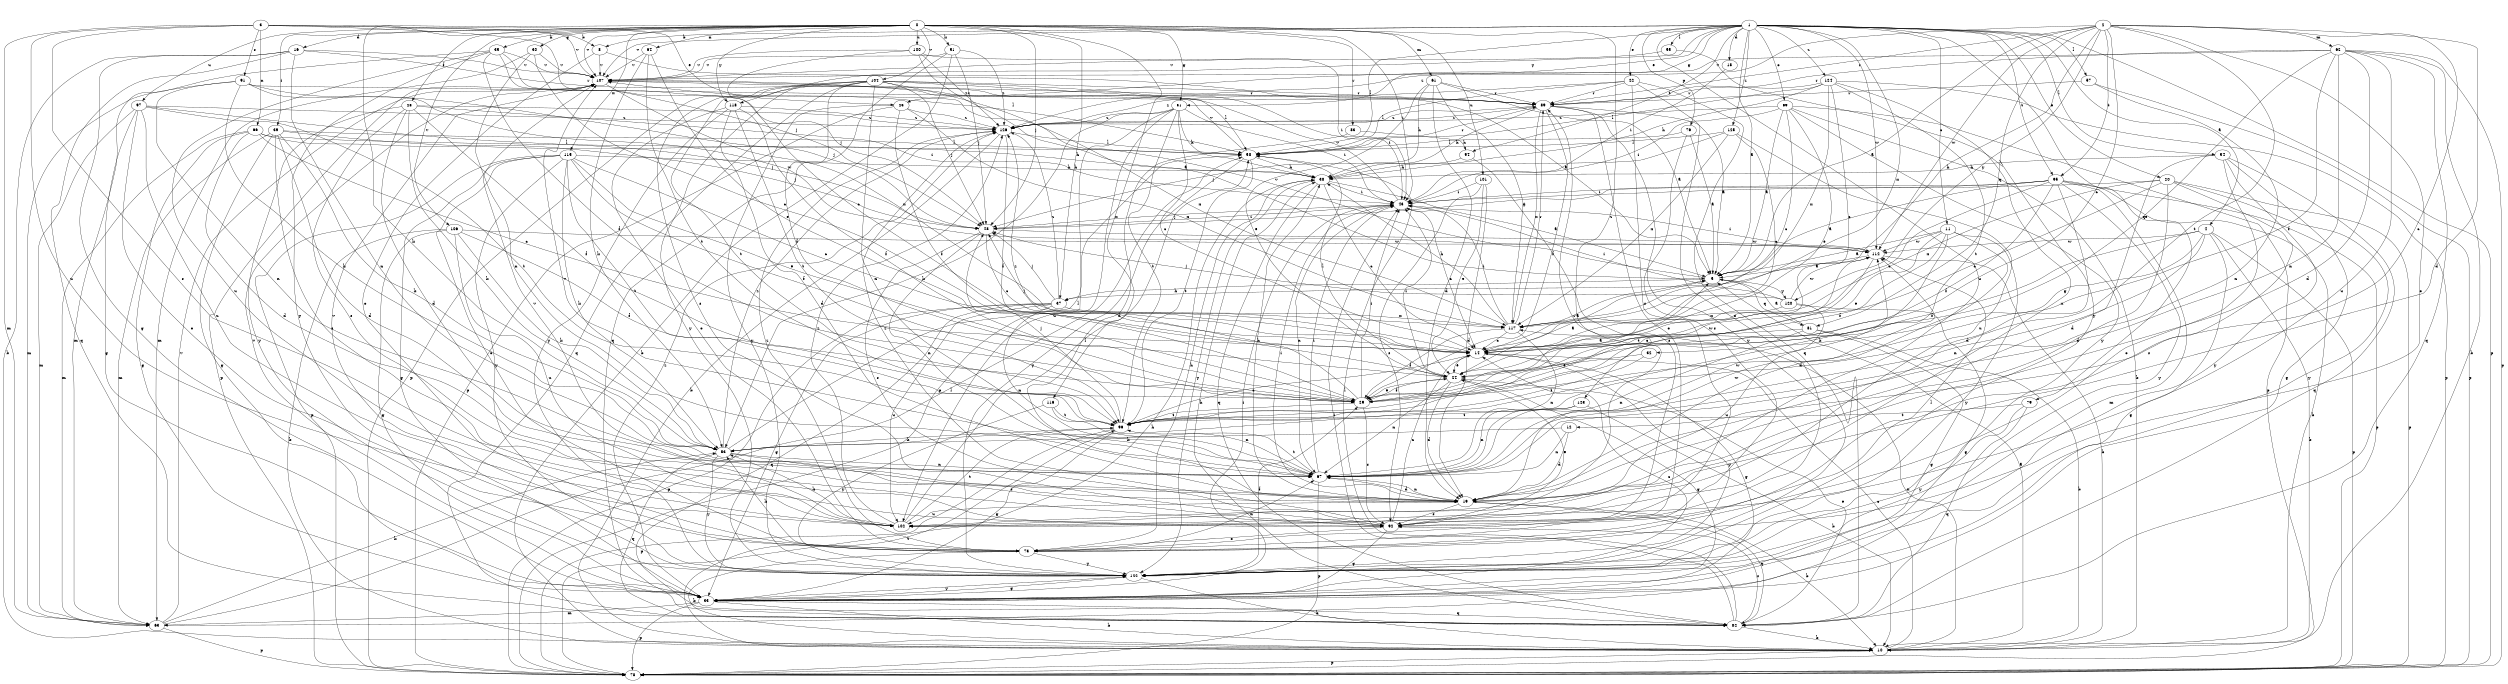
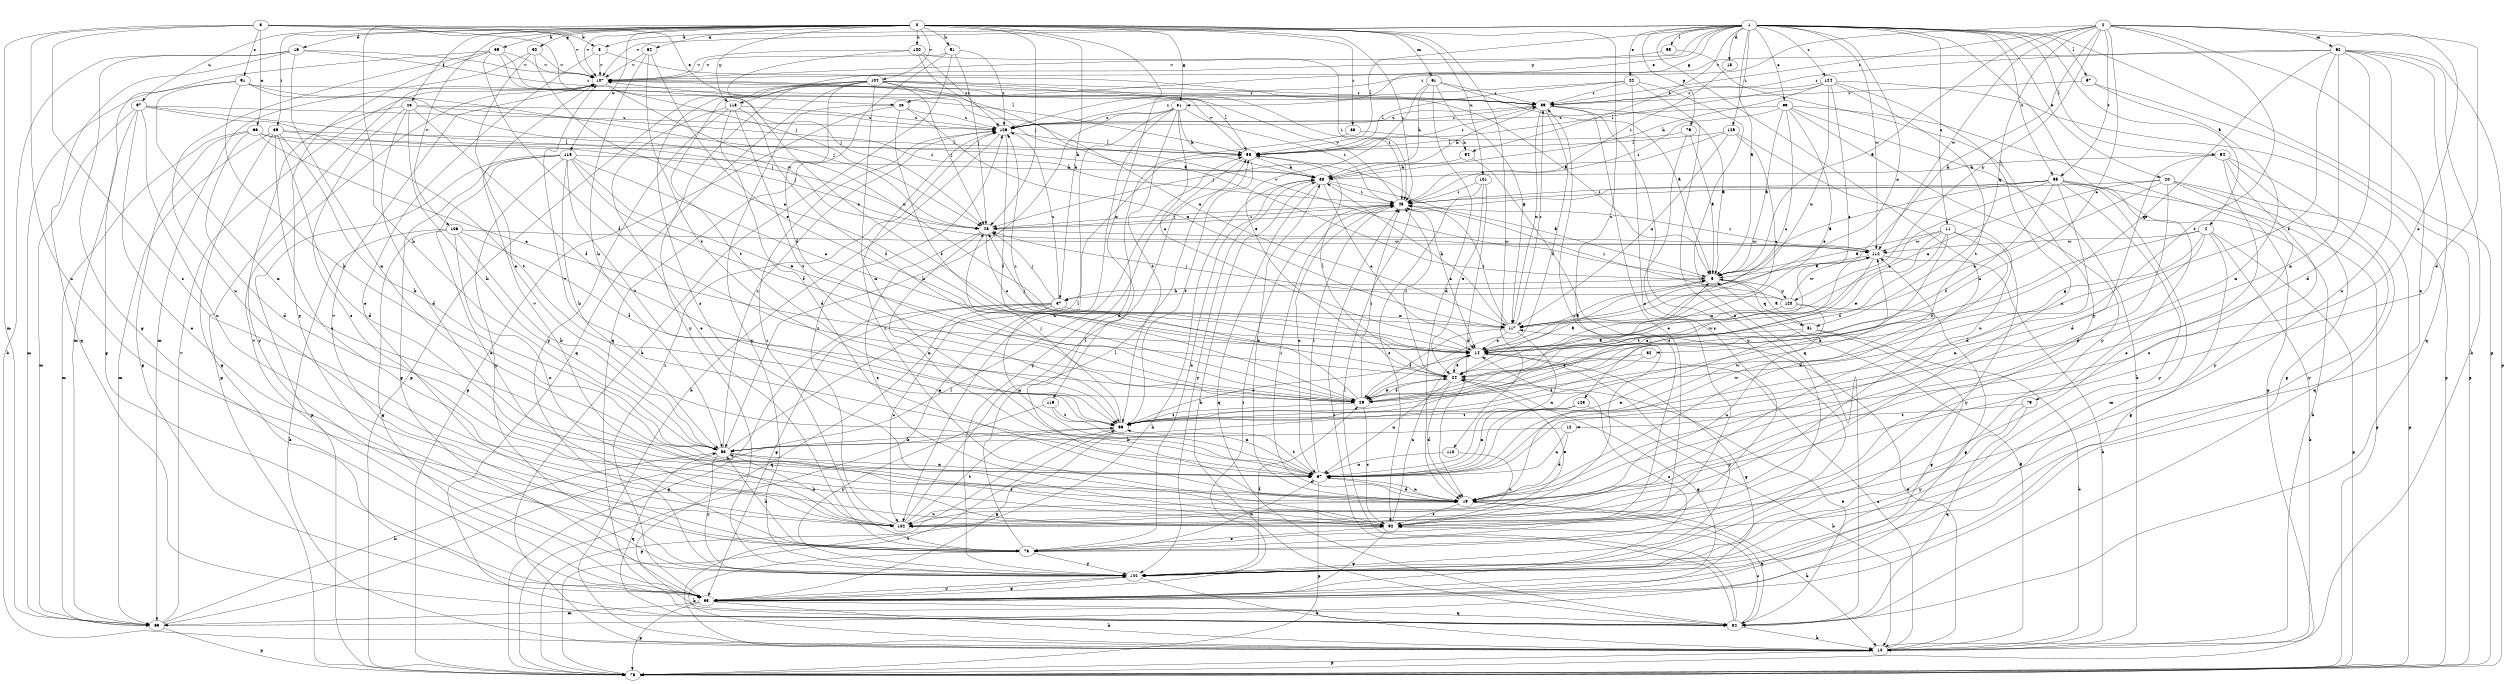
none -> (1451, 452)
(1609, 529) -> (1092, 361)
